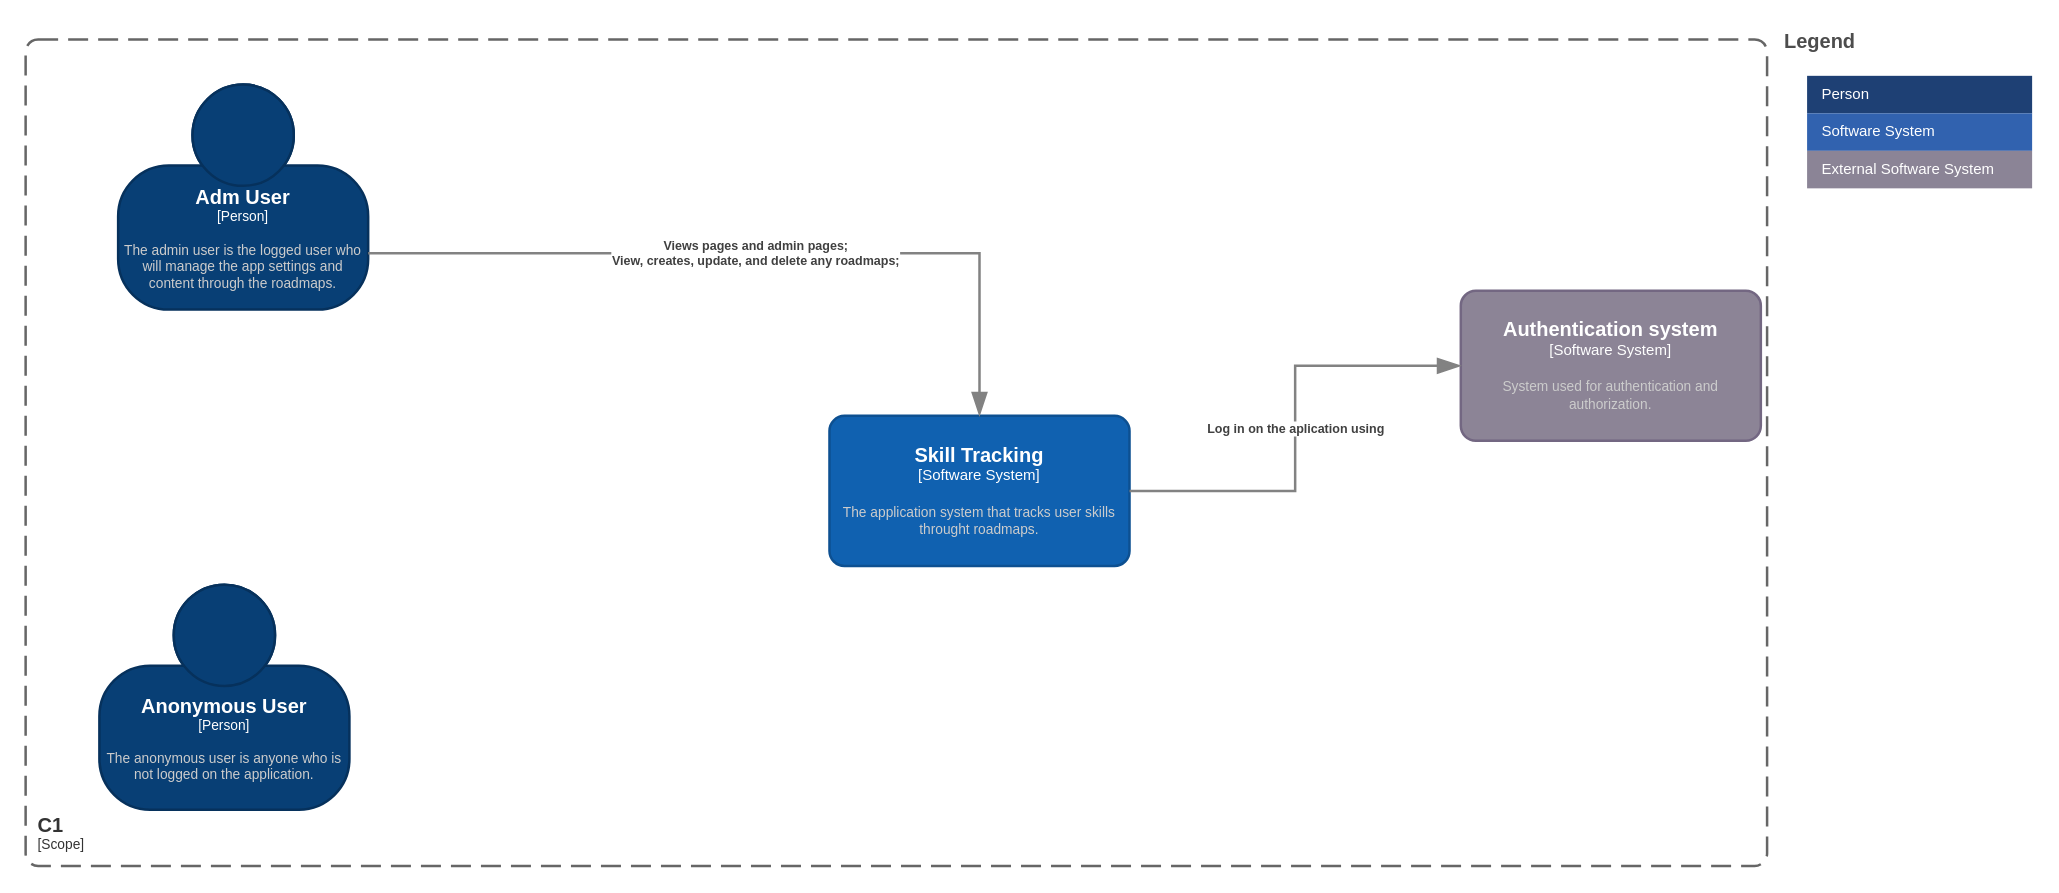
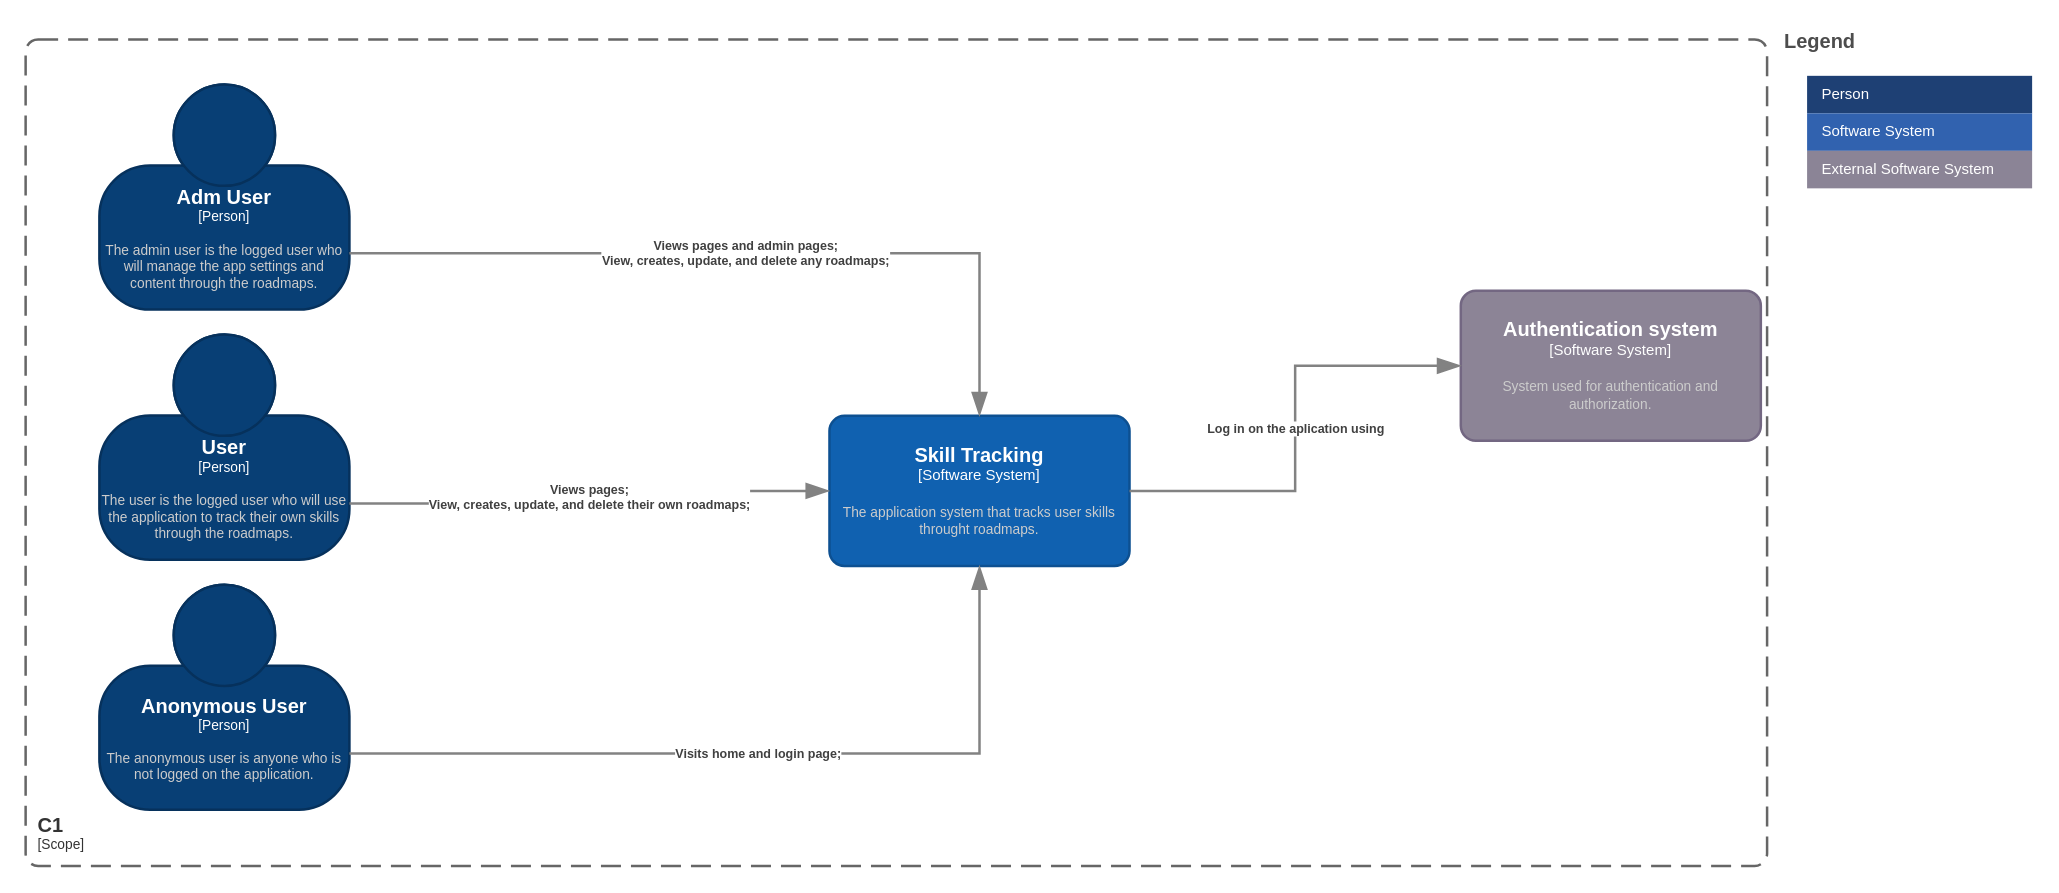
(243, 197) -> (224, 197)
none -> (224, 447)
none -> (495, 503)
none -> (746, 753)
